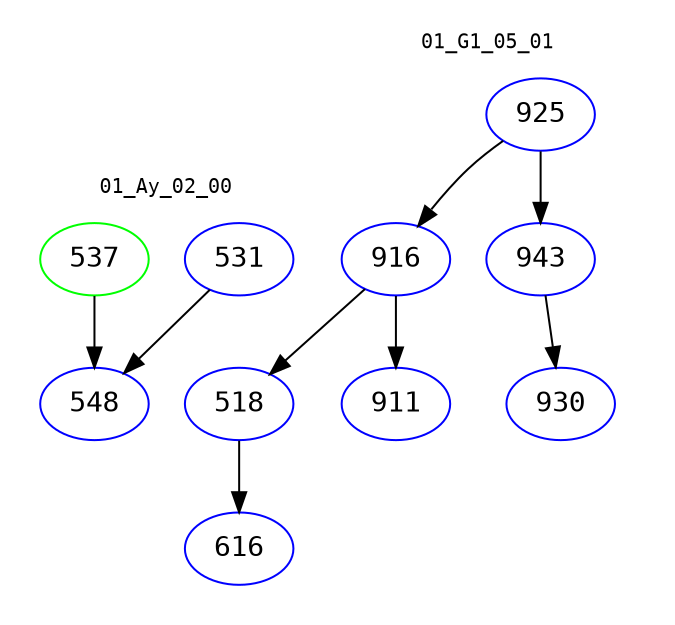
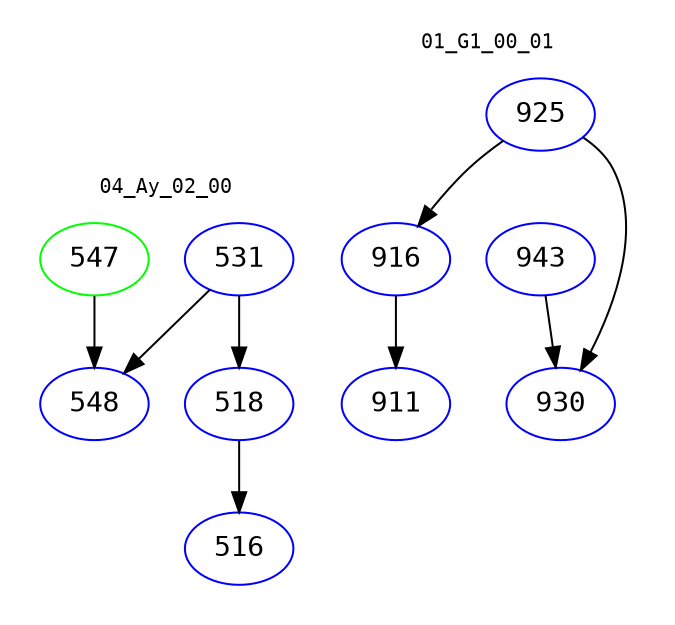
(488, 43) -> (488, 43)
(541, 177) -> (626, 241)
(167, 188) -> (167, 188)
(94, 259) -> (94, 259)
(339, 312) -> (239, 322)
(239, 549) -> (239, 549)
